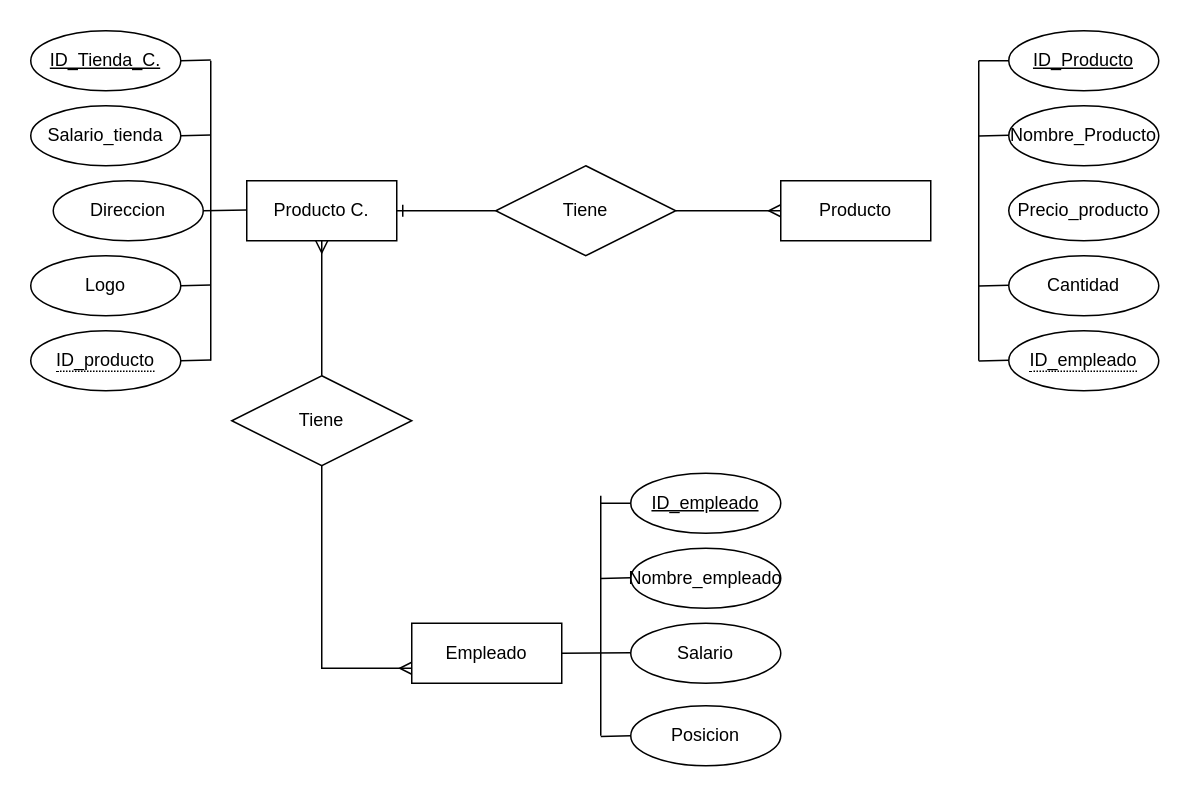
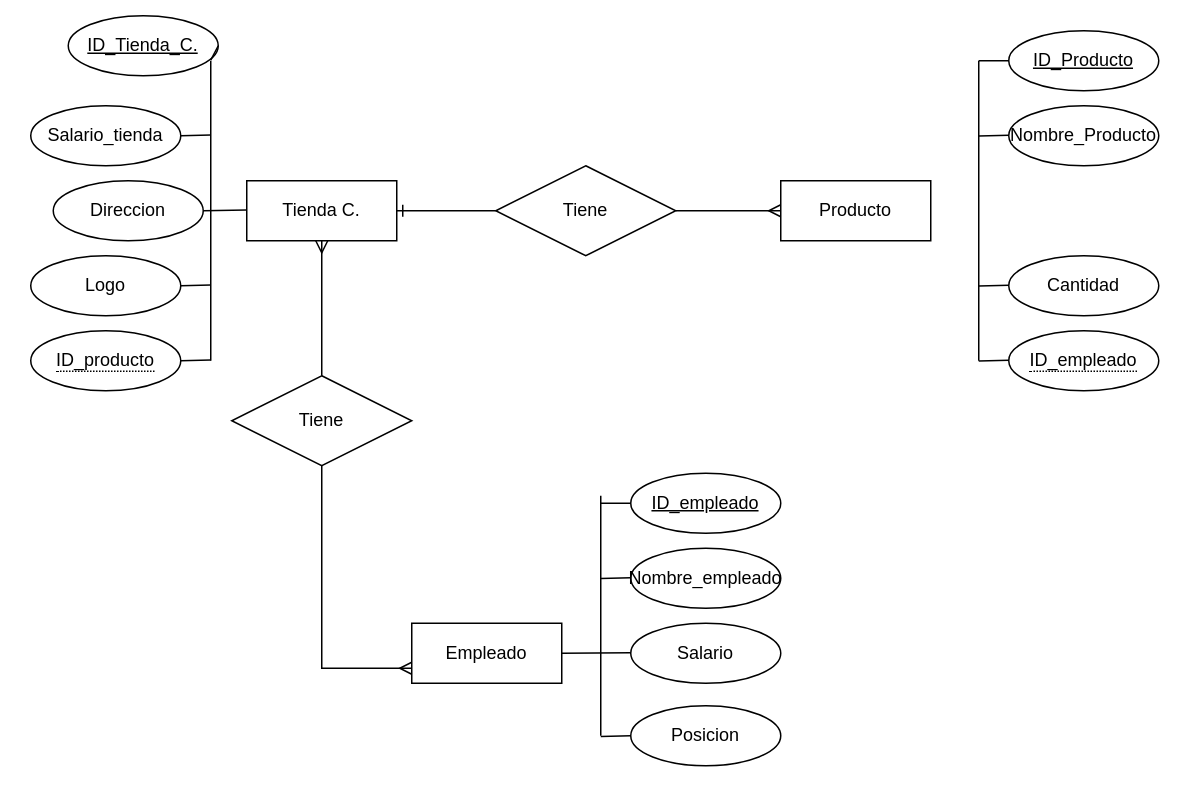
(106, 61) -> (143, 46)
(322, 211) -> (322, 211)
(1084, 211) -> none
